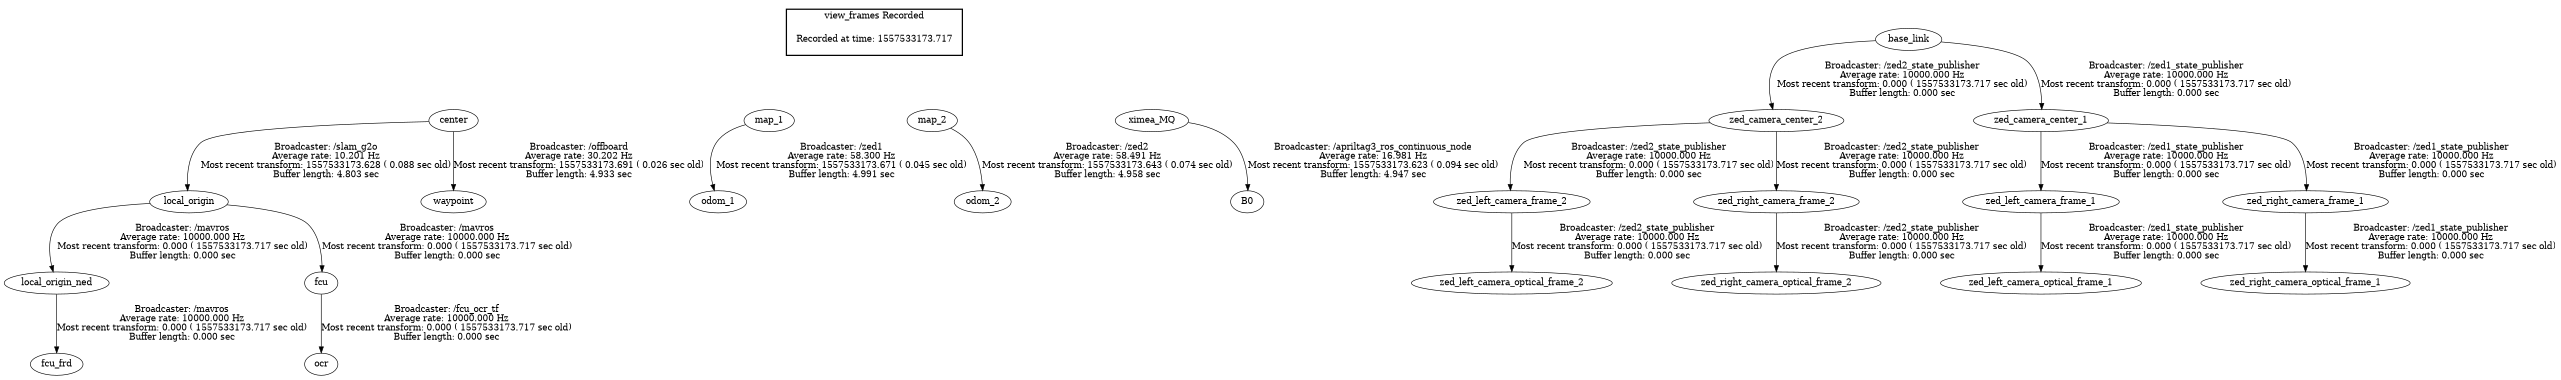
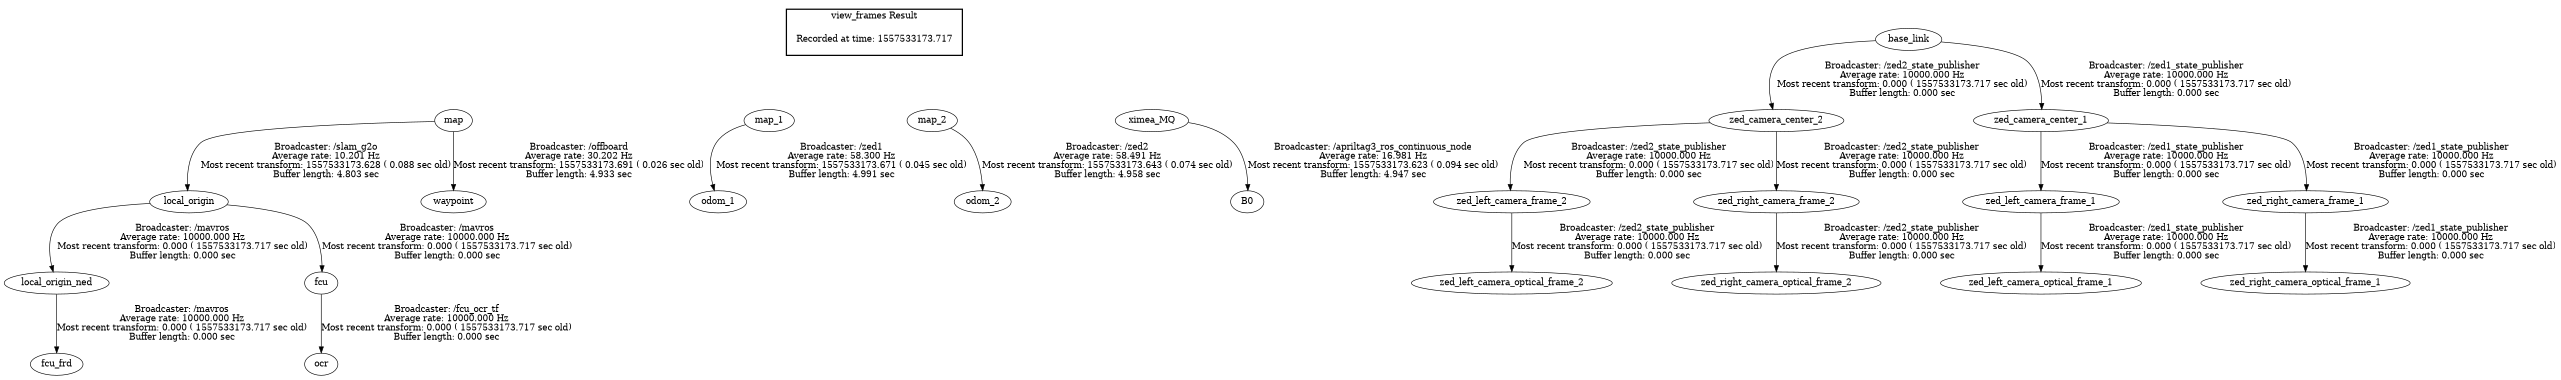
(874, 16) -> (874, 16)
(454, 121) -> (454, 121)
